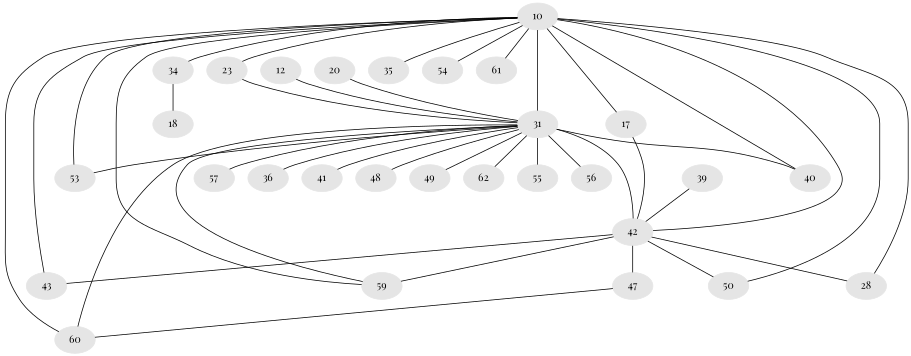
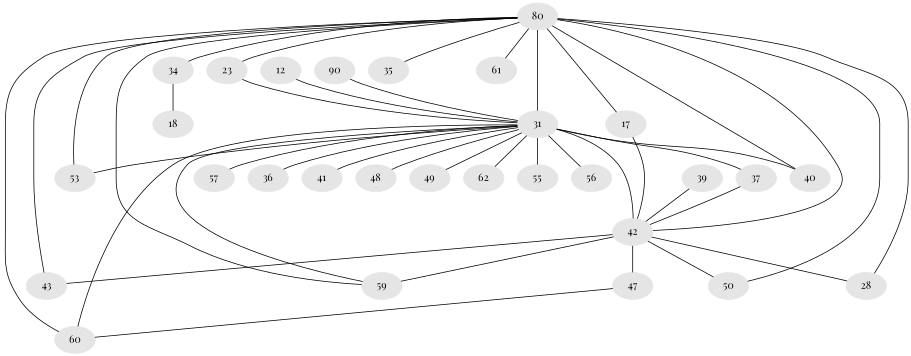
(538, 16) -> (538, 16)
(335, 70) -> (335, 70)
(443, 70) -> none
none -> (756, 178)
